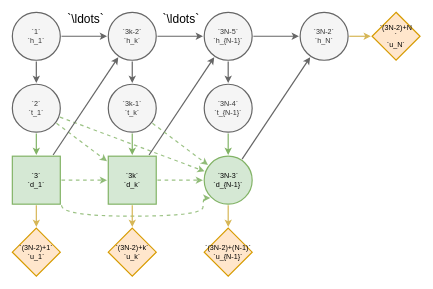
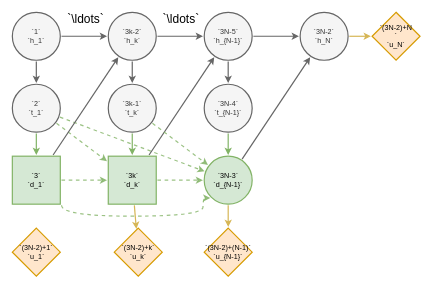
(36, 213) -> none
(132, 252) -> (138, 252)
